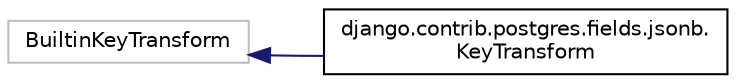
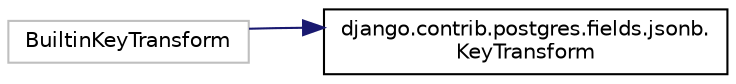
(297, 56) -> (276, 28)
